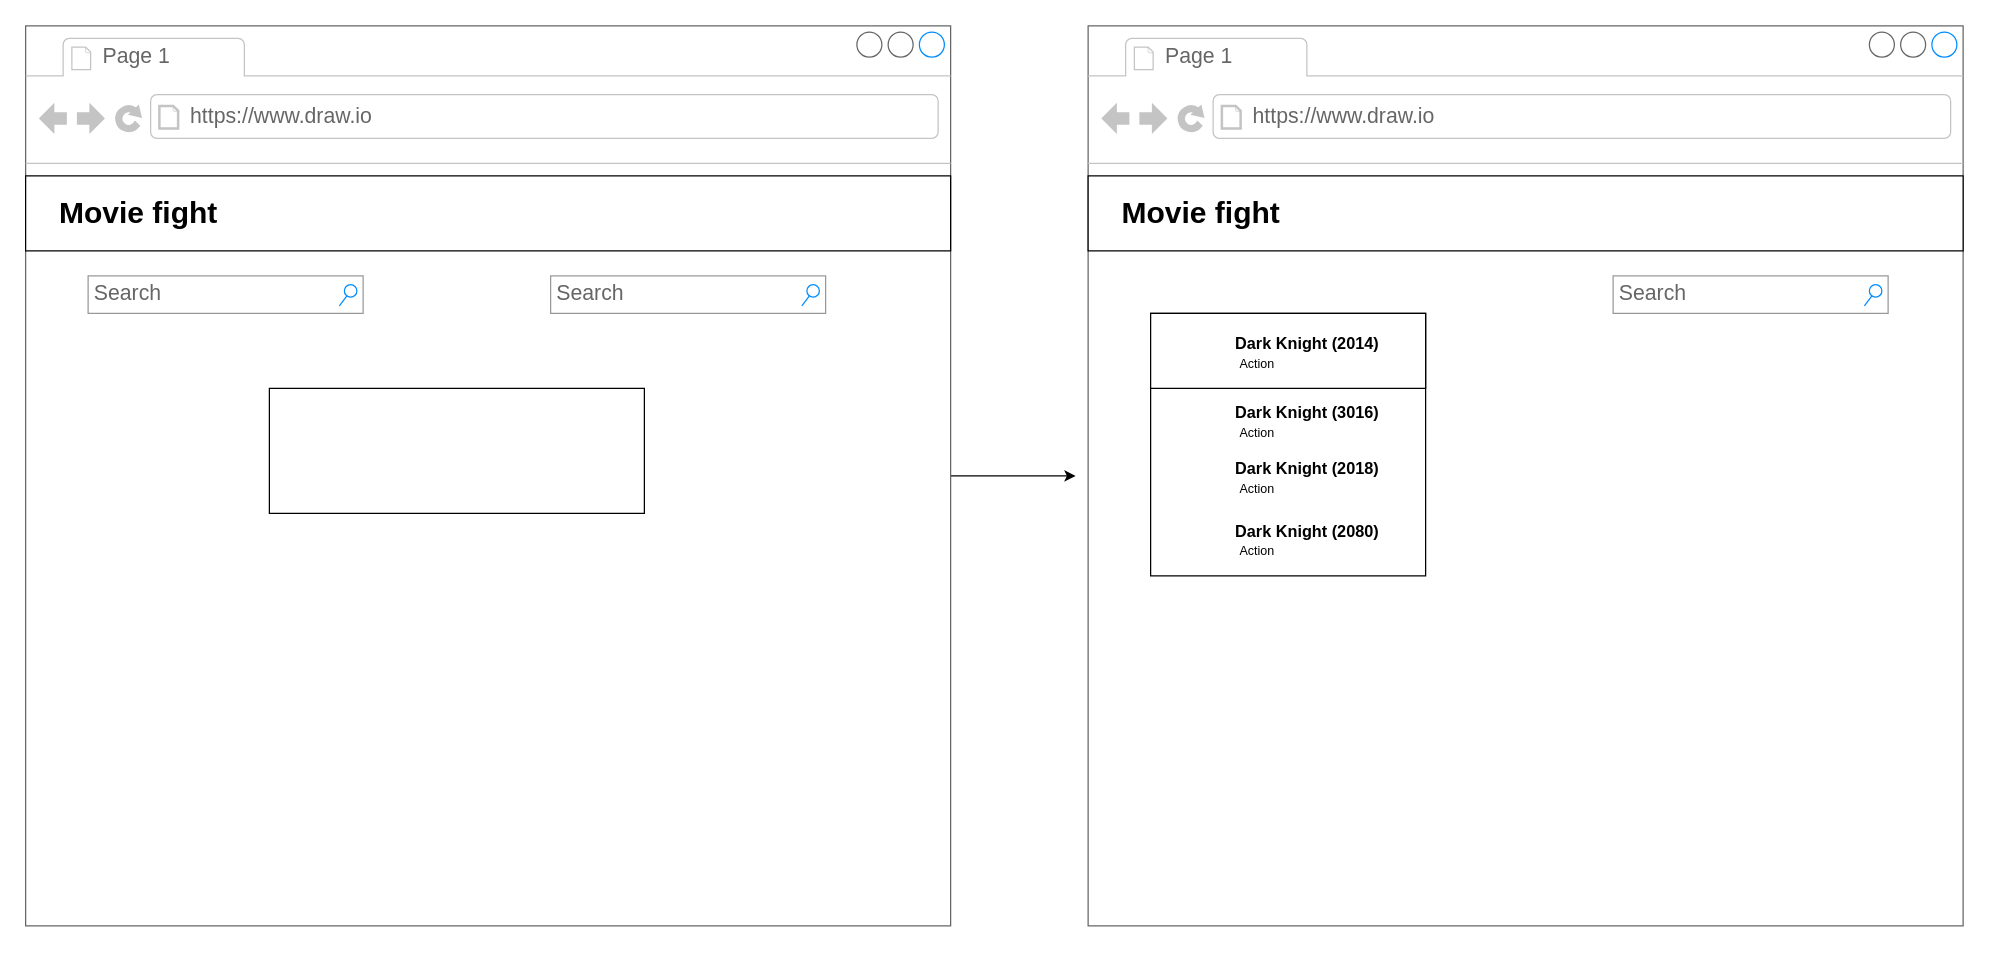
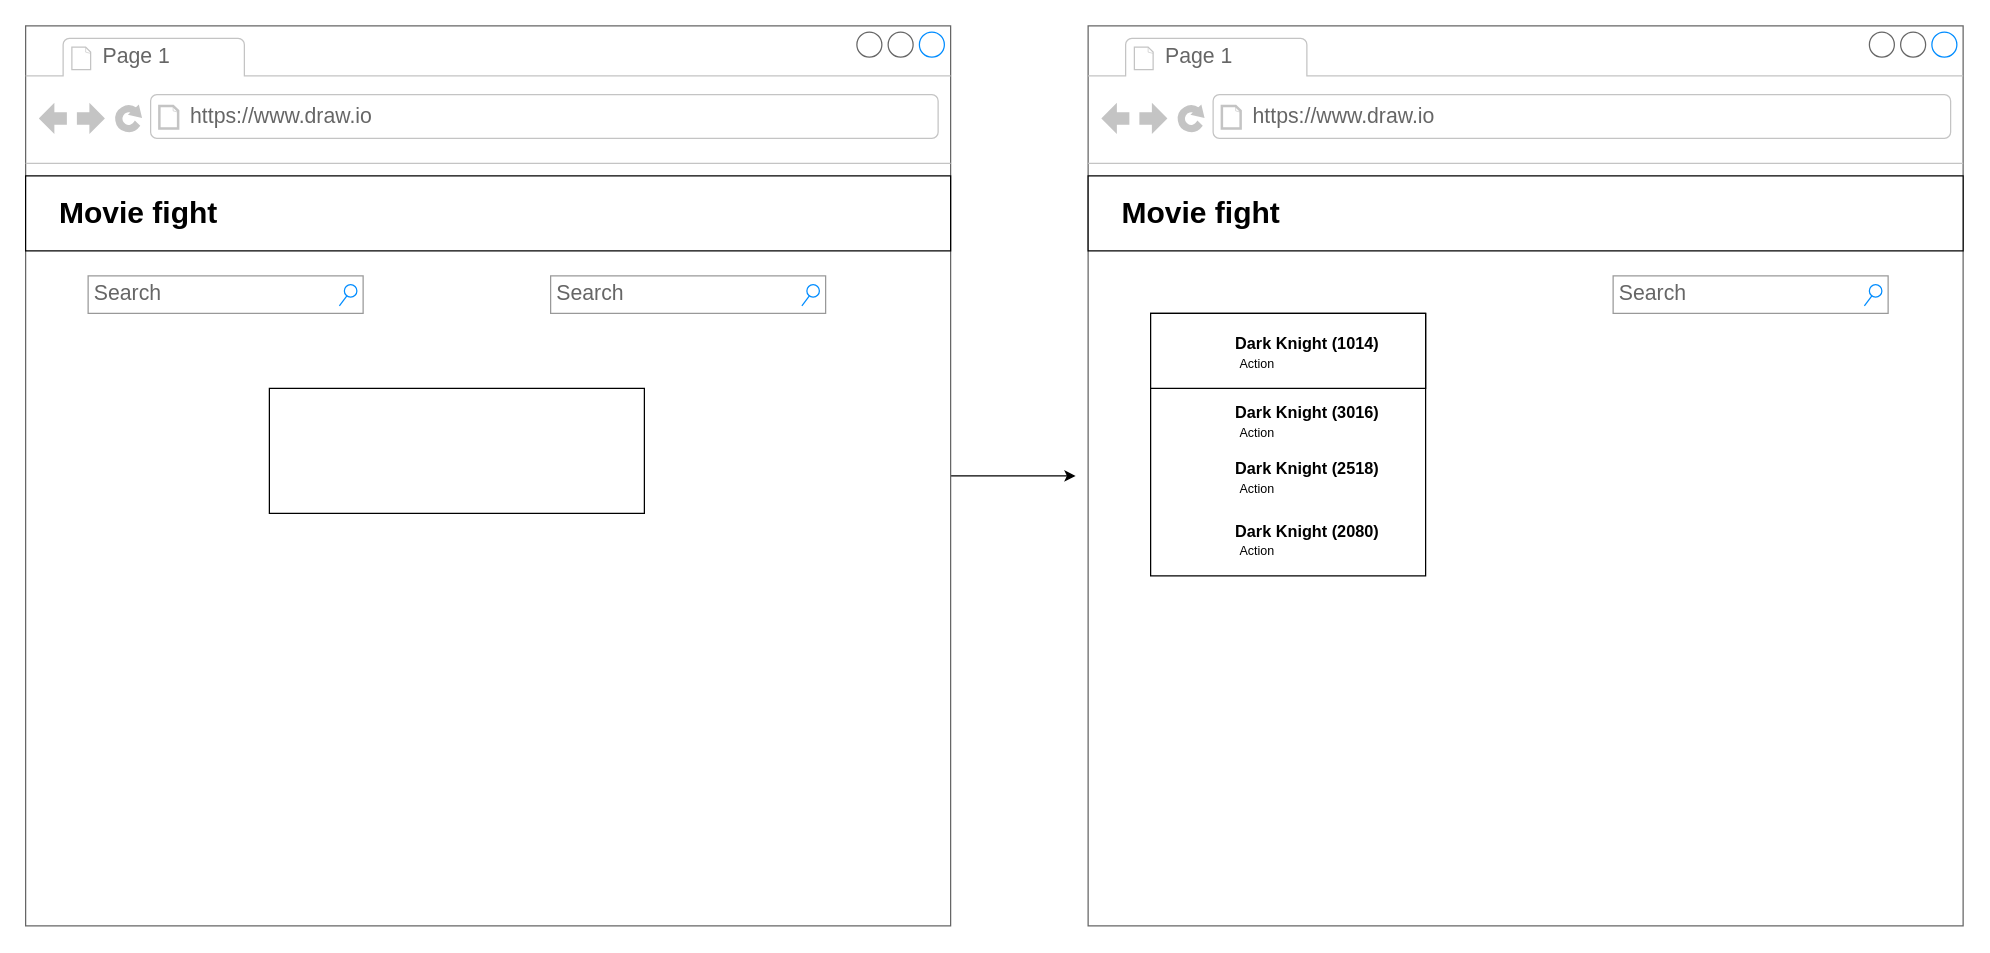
(1308, 338) -> (1308, 338)
(1308, 463) -> (1308, 463)
